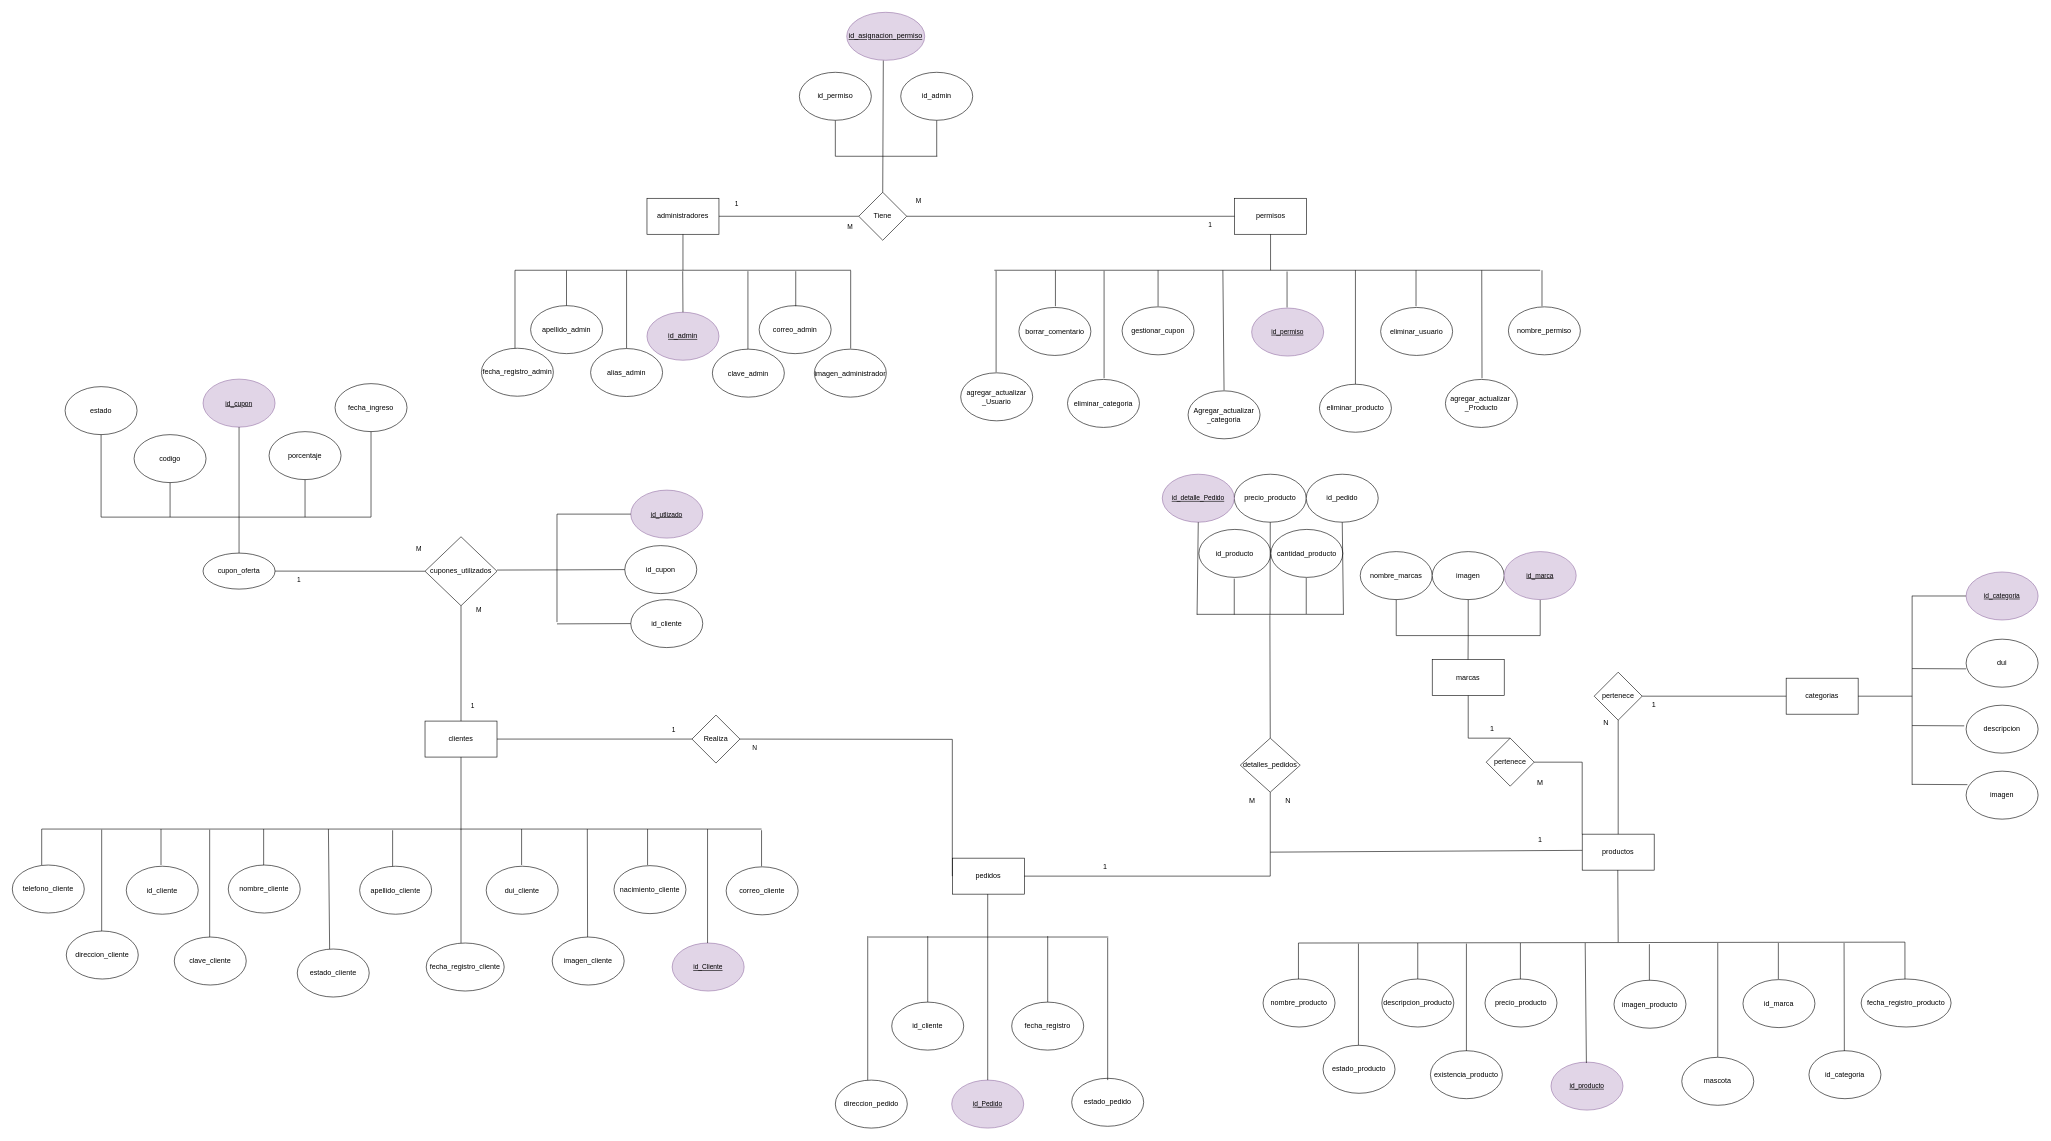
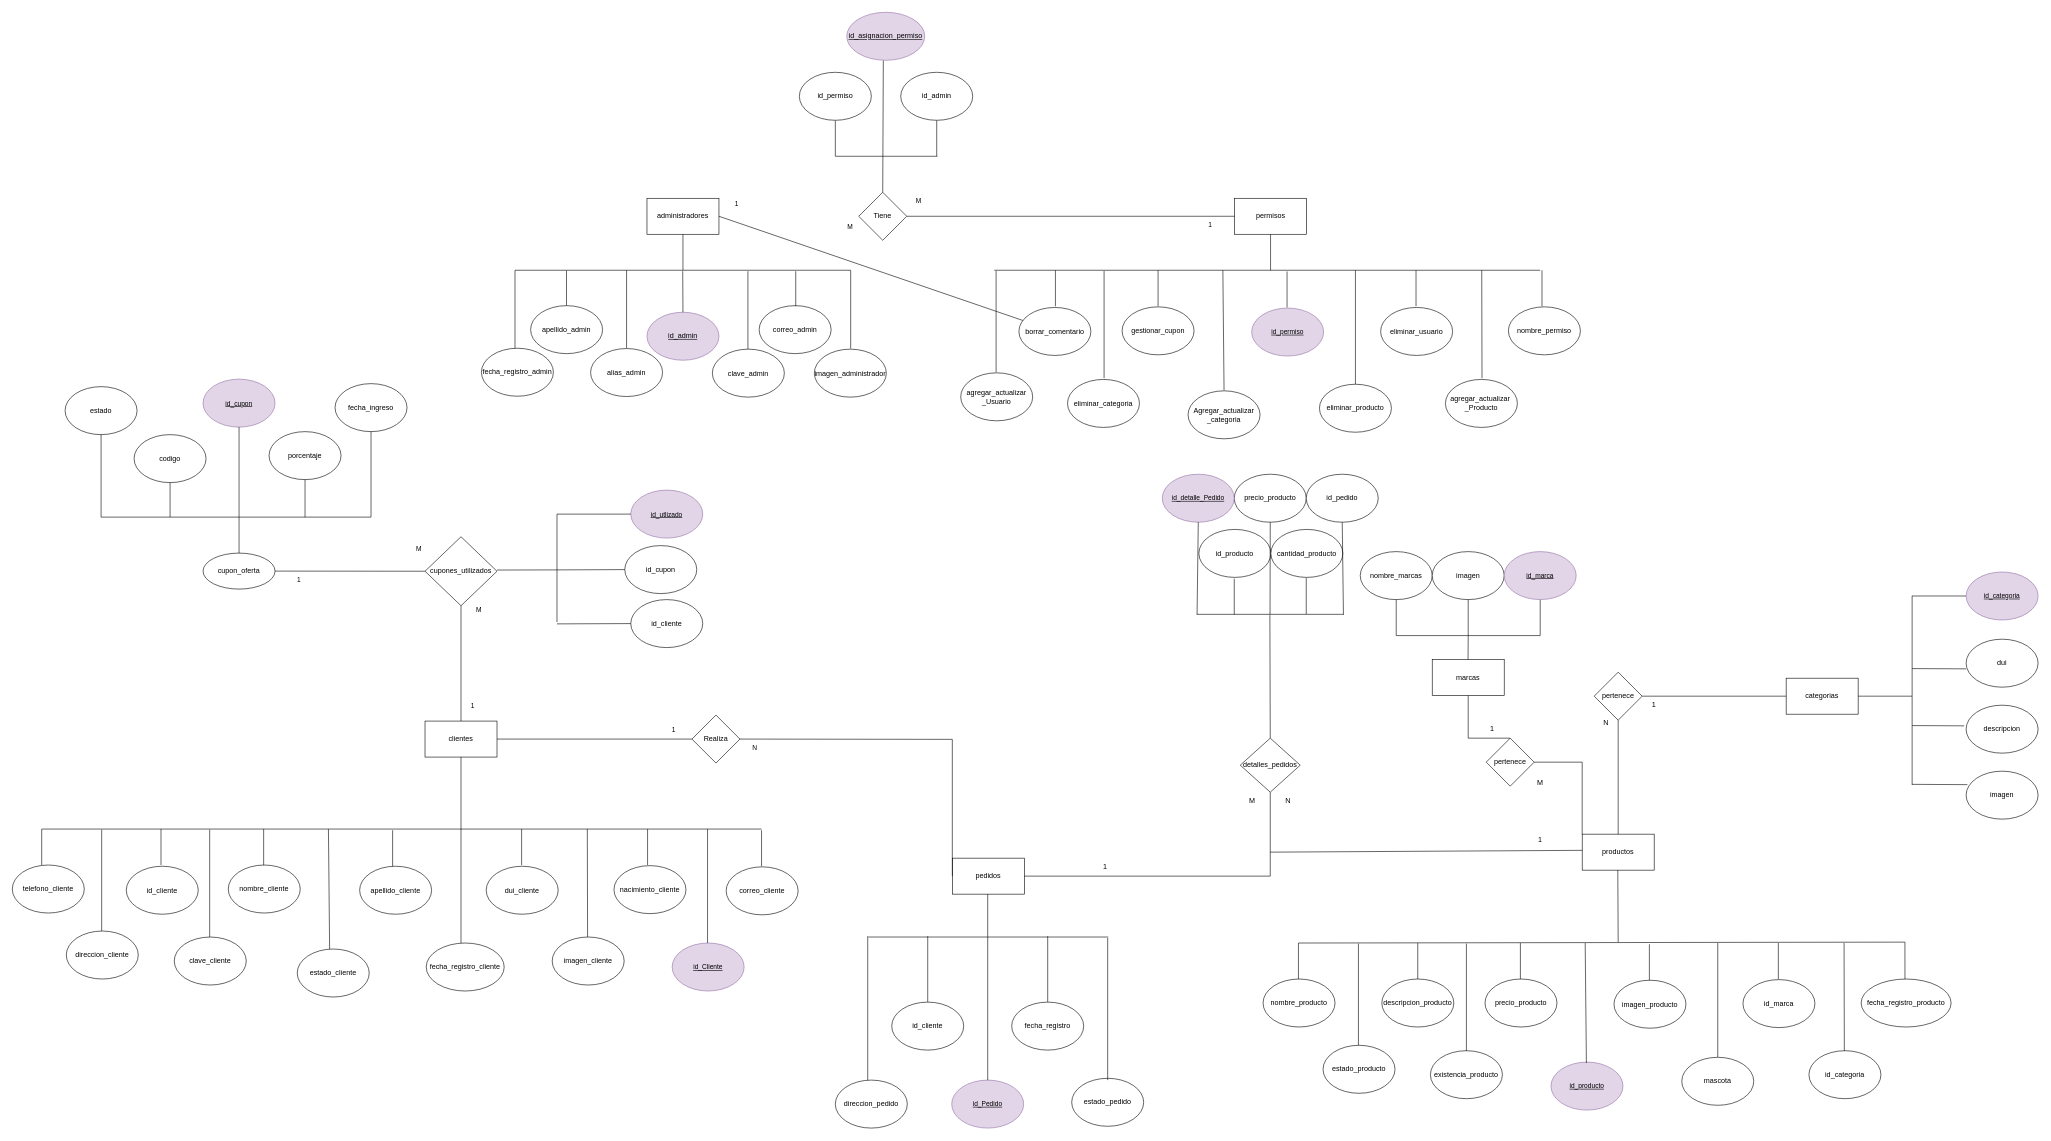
(788, 216) -> (871, 268)
